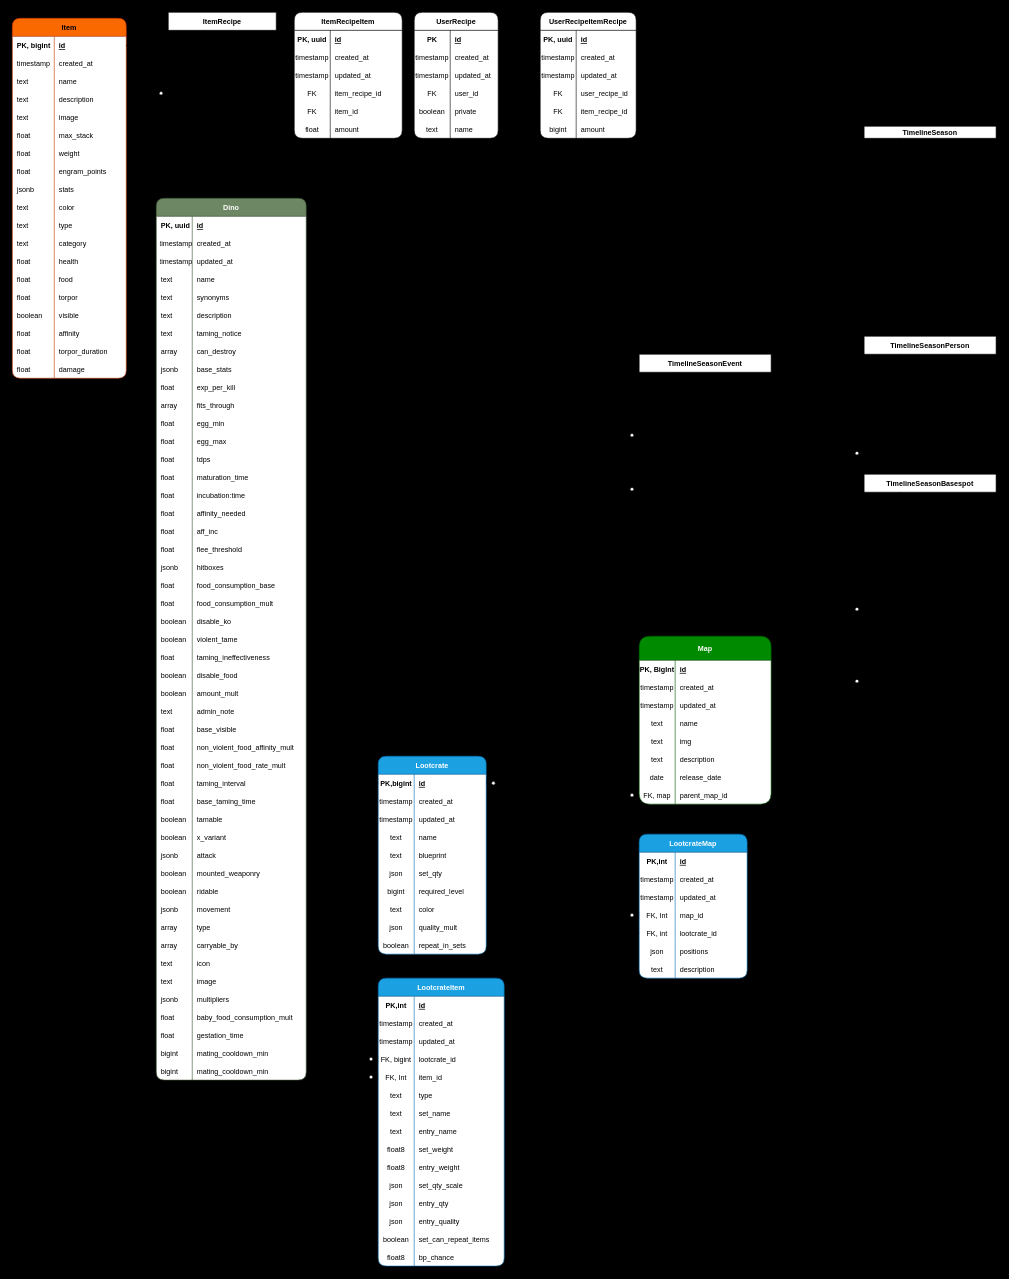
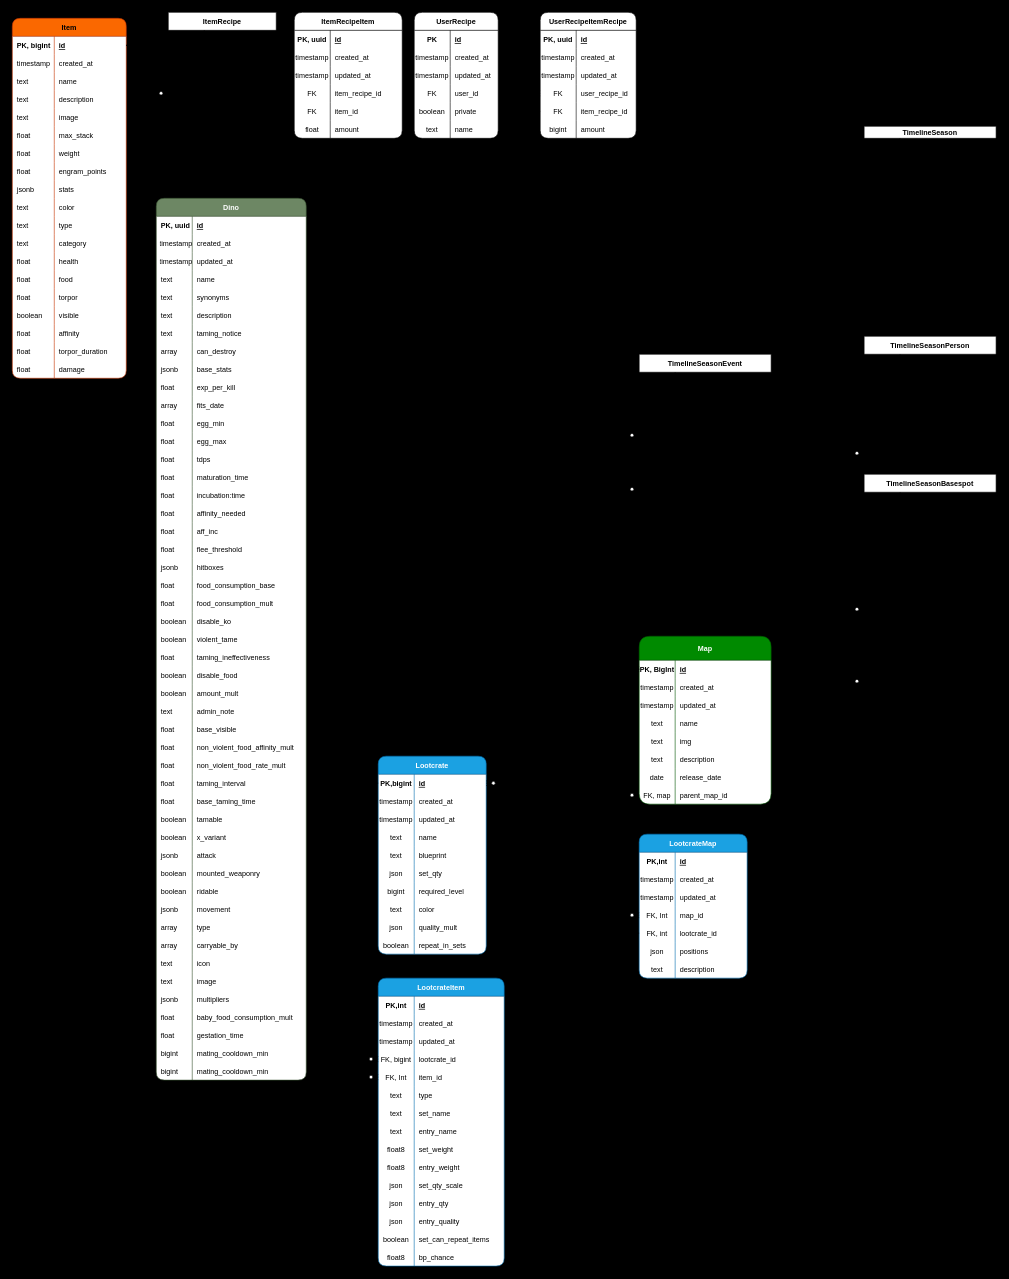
(220, 406) -> (214, 406)
